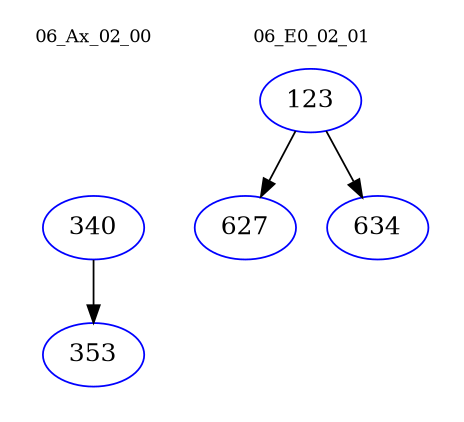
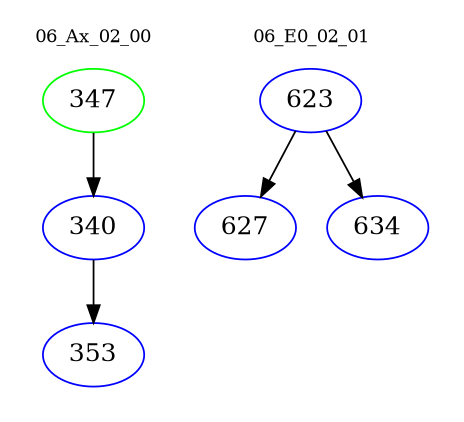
none -> (94, 101)
(311, 101) -> (311, 101)
